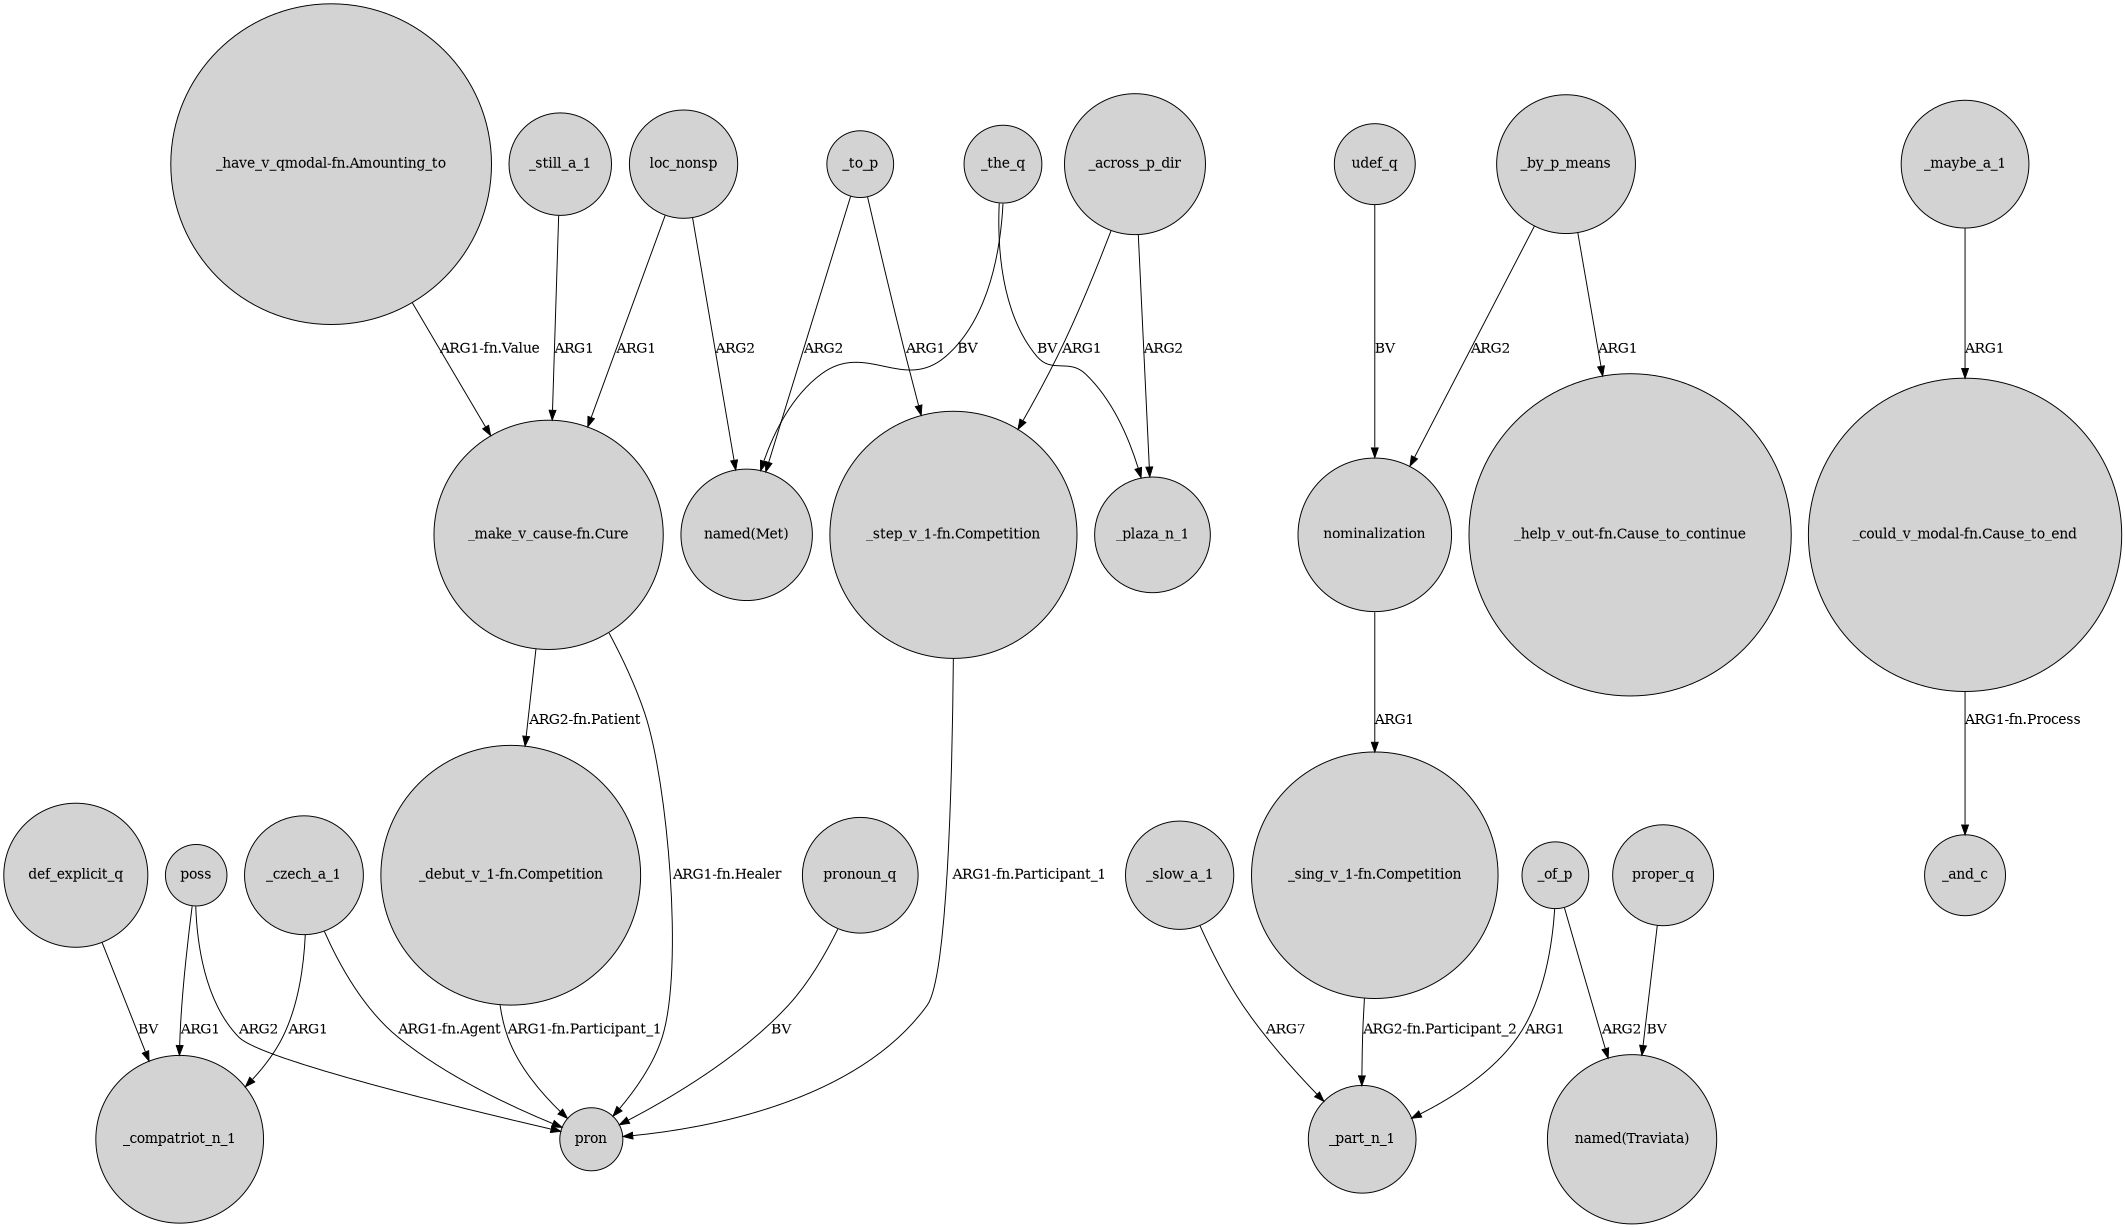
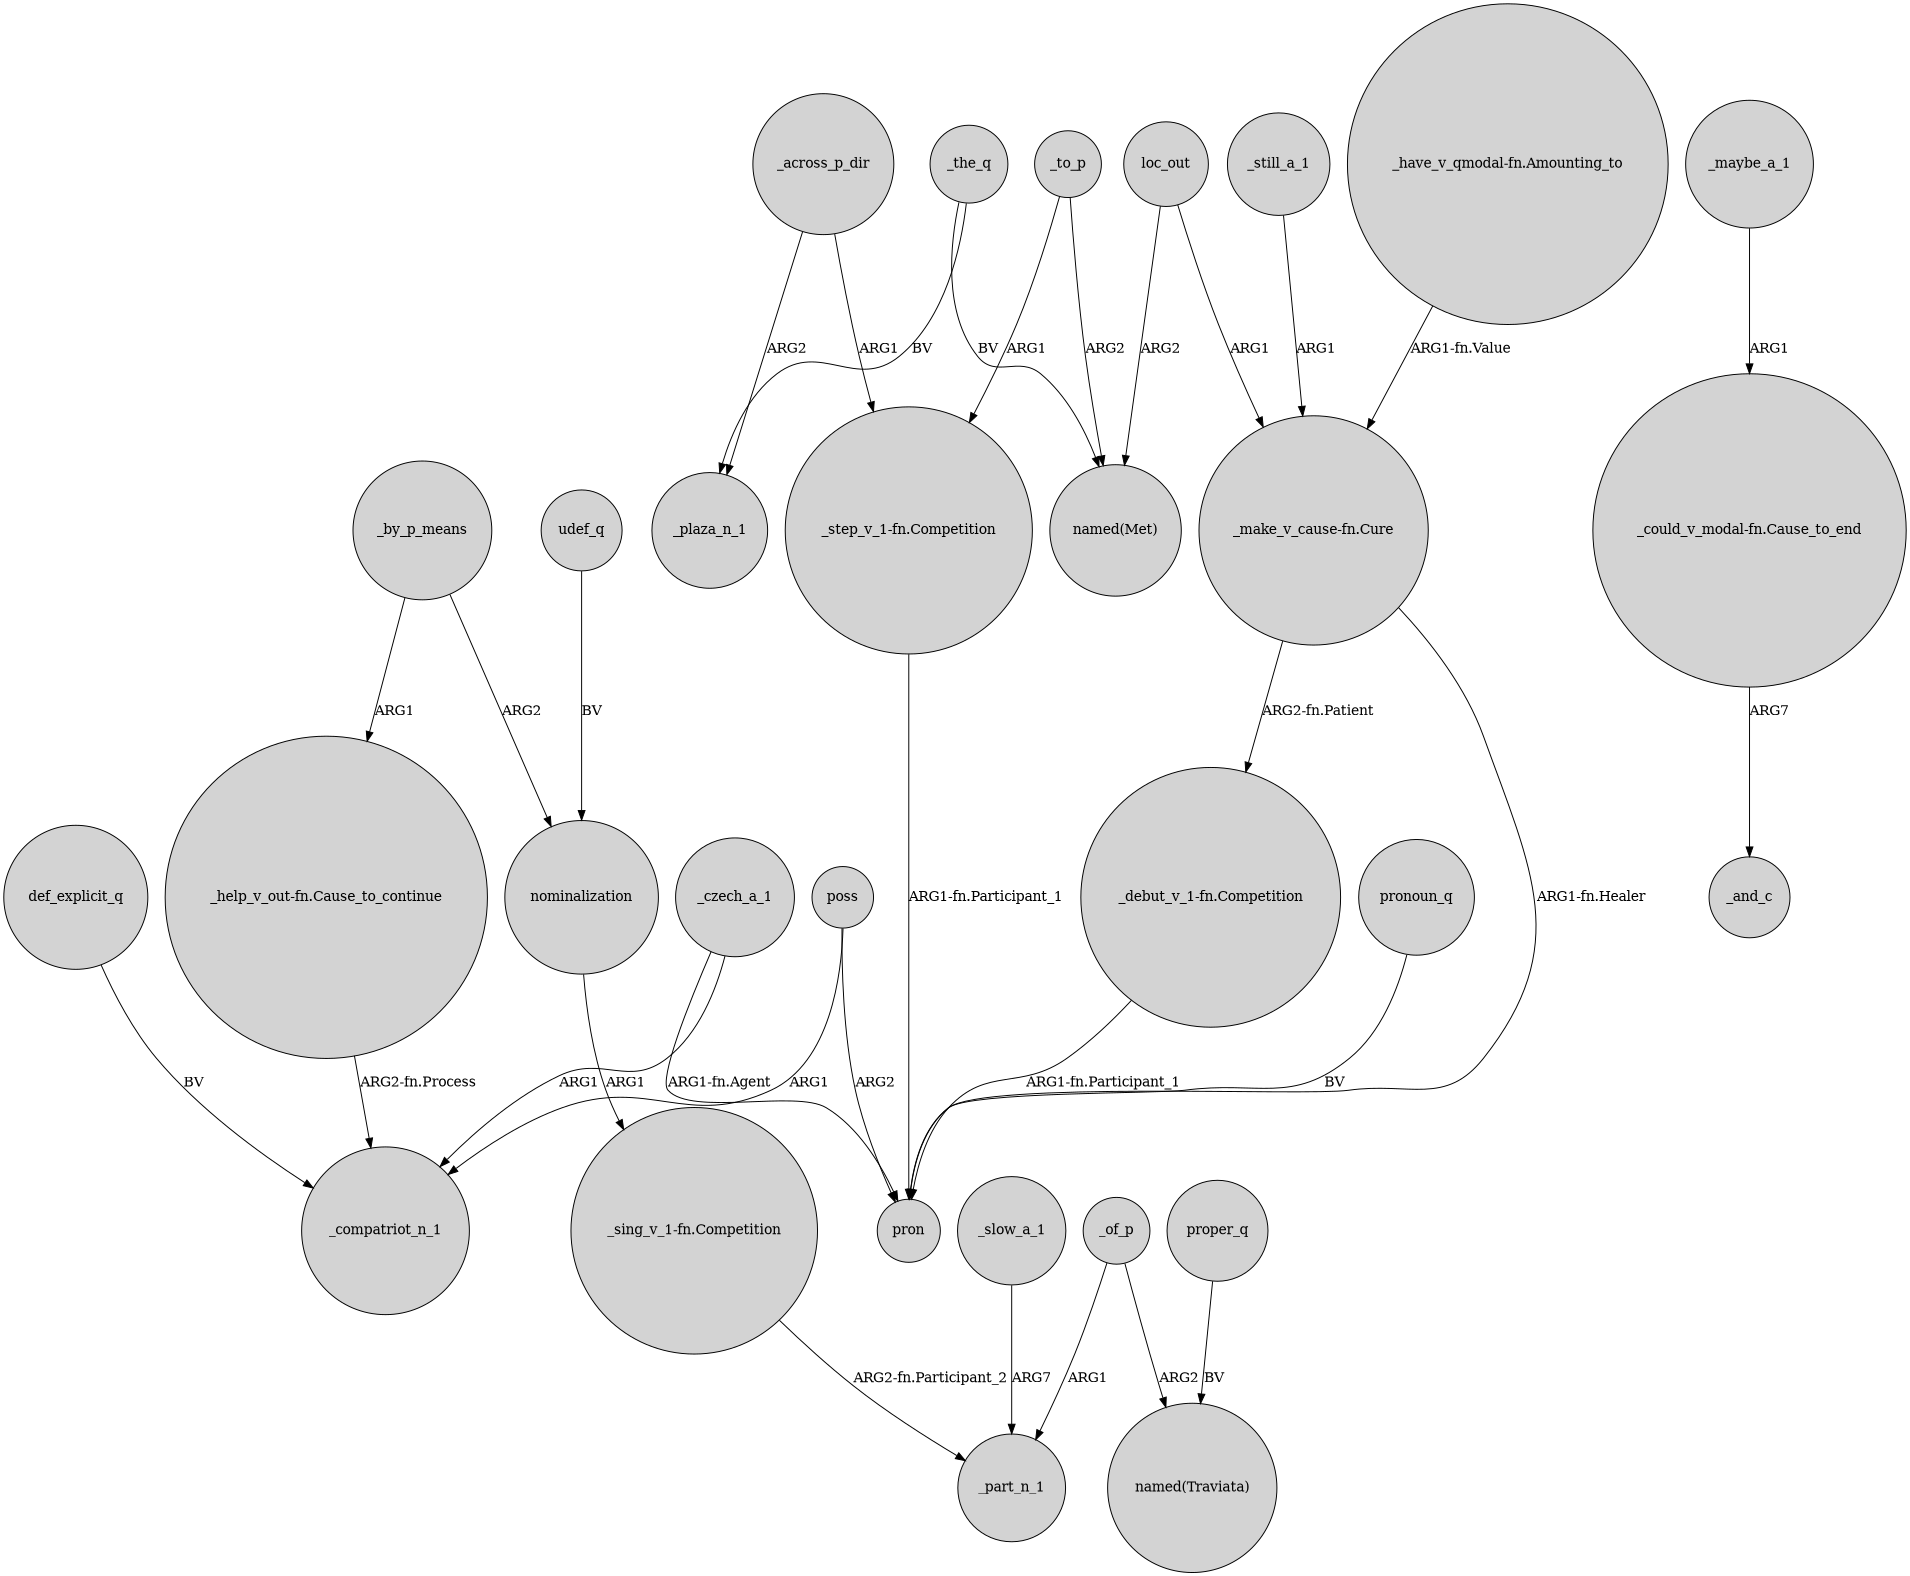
(684, 164) -> (1166, 164)
(2023, 720) -> (1769, 712)
none -> (362, 1097)
